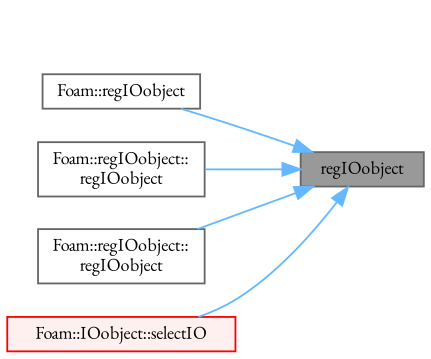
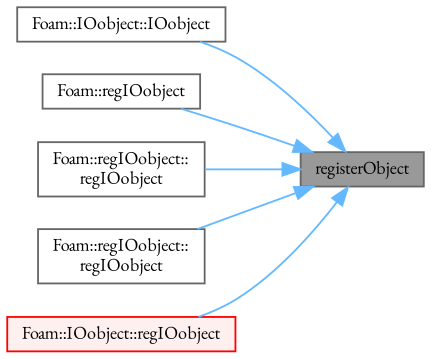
none -> (121, 24)
(362, 169) -> (362, 169)
(121, 334) -> (121, 334)
